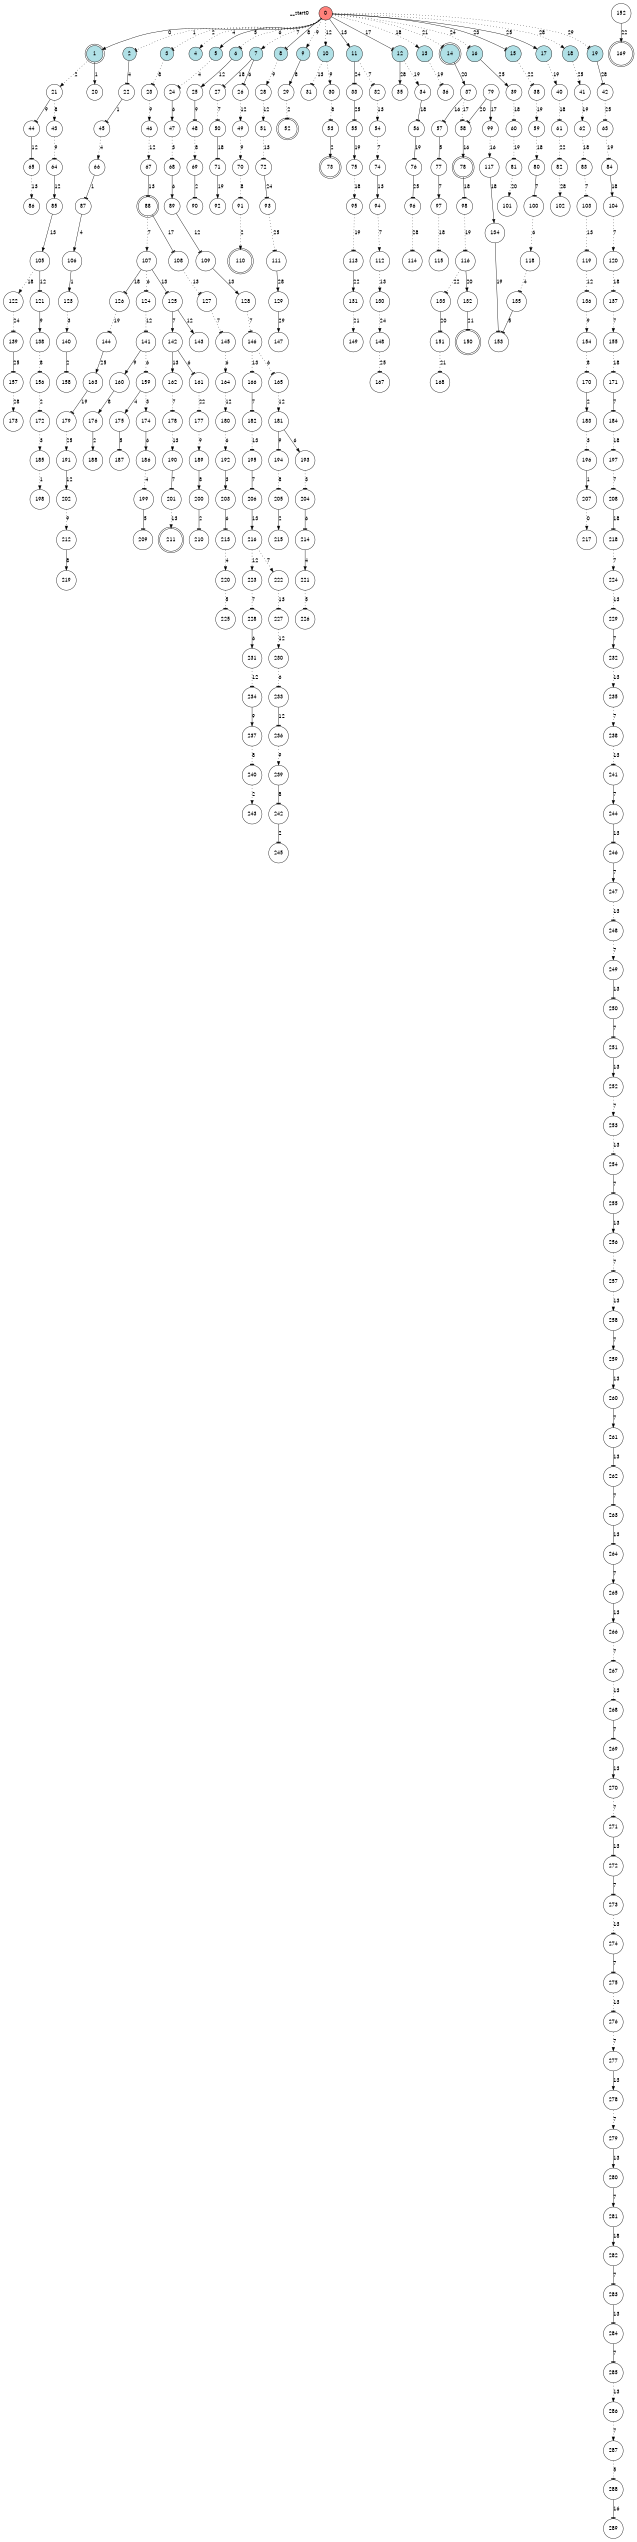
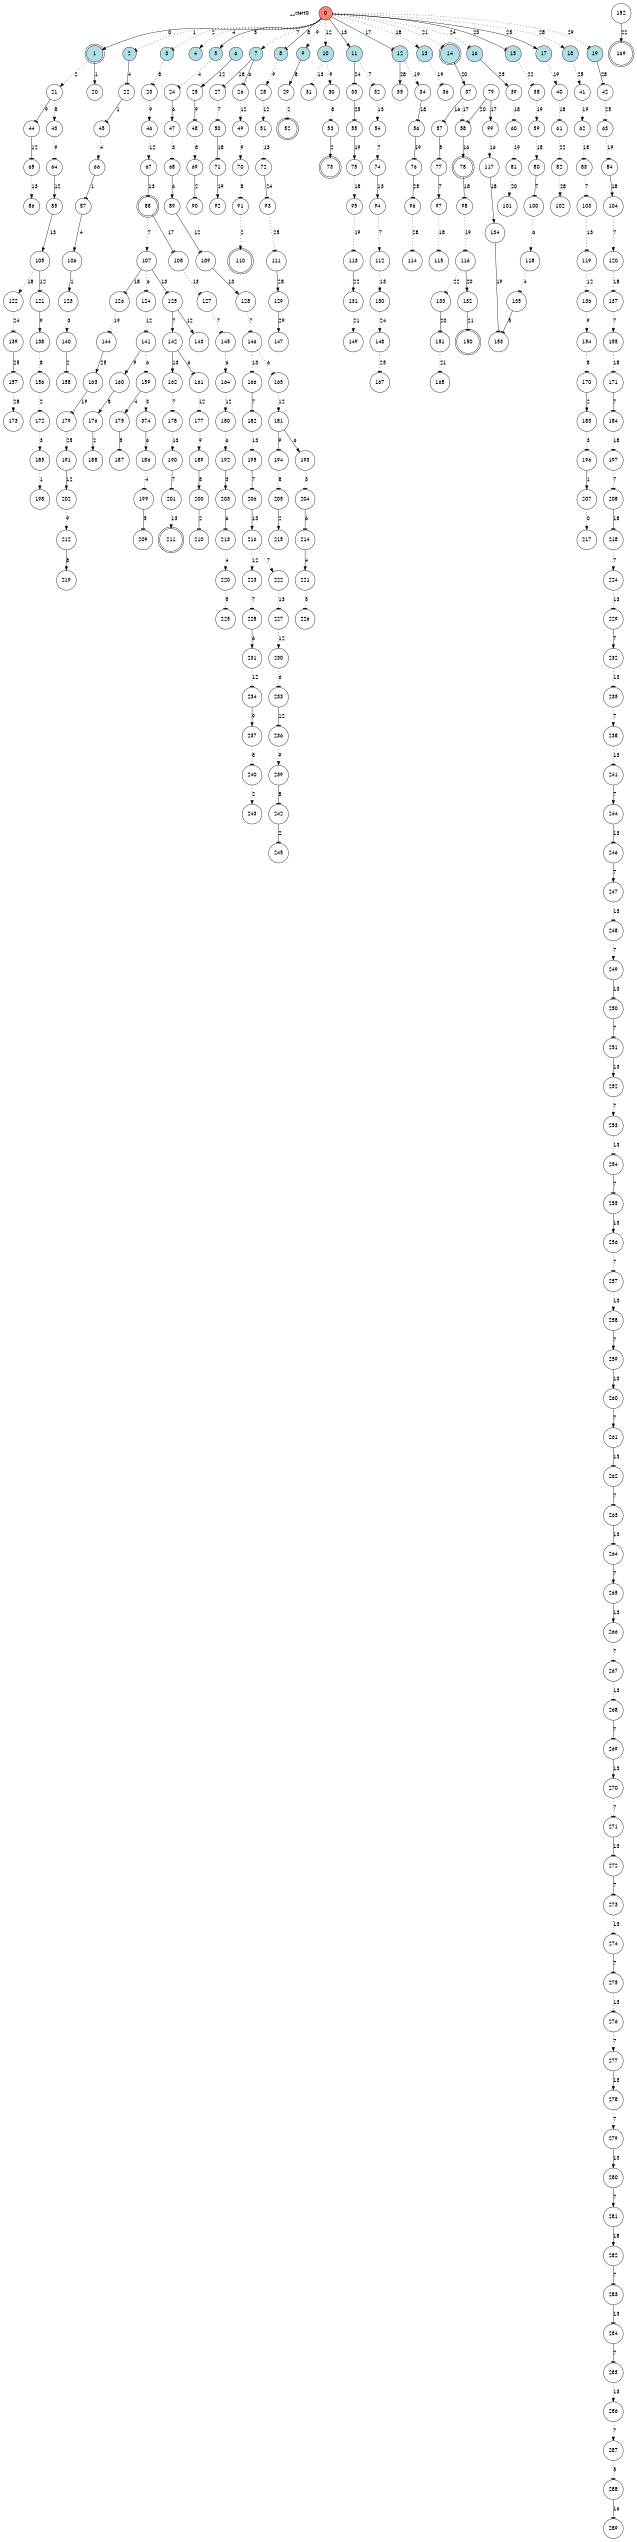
(272, 32) -> none
(202, 402) -> (202, 402)
(146, 421) -> (146, 421)
(613, 676) -> (613, 676)
